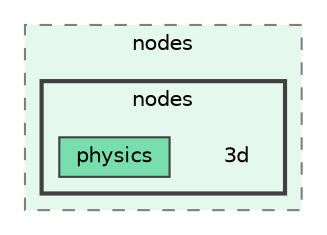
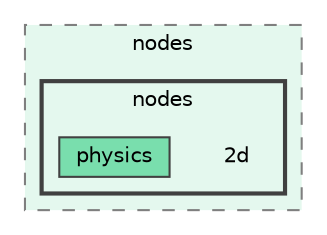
(237, 157) -> (237, 157)
